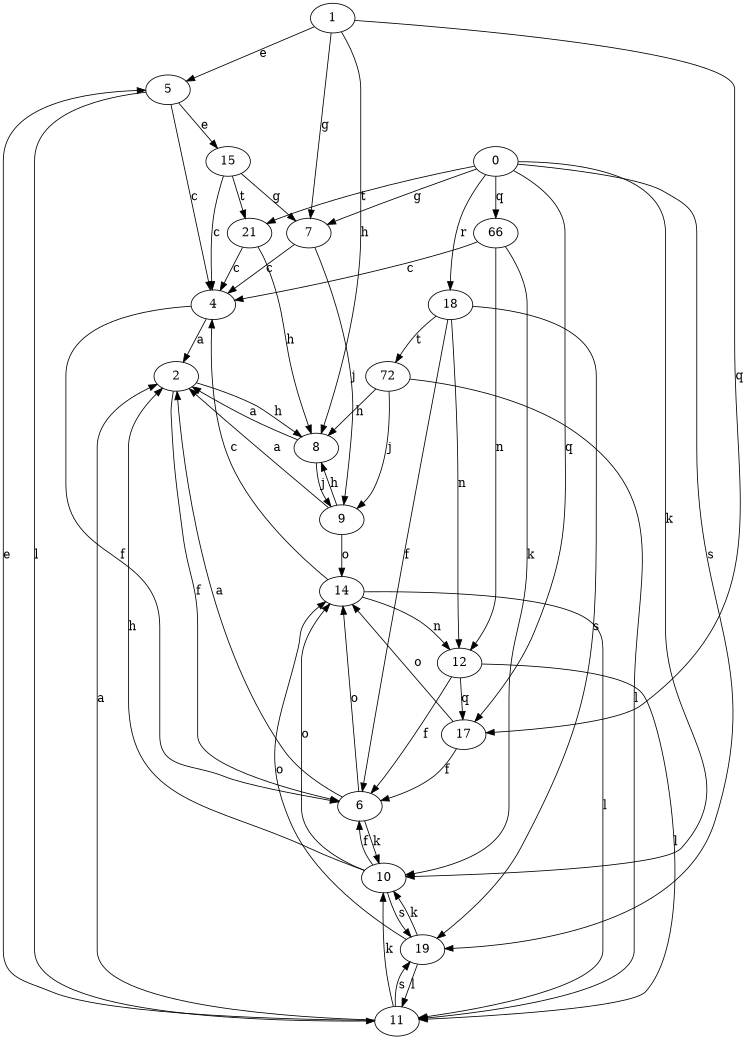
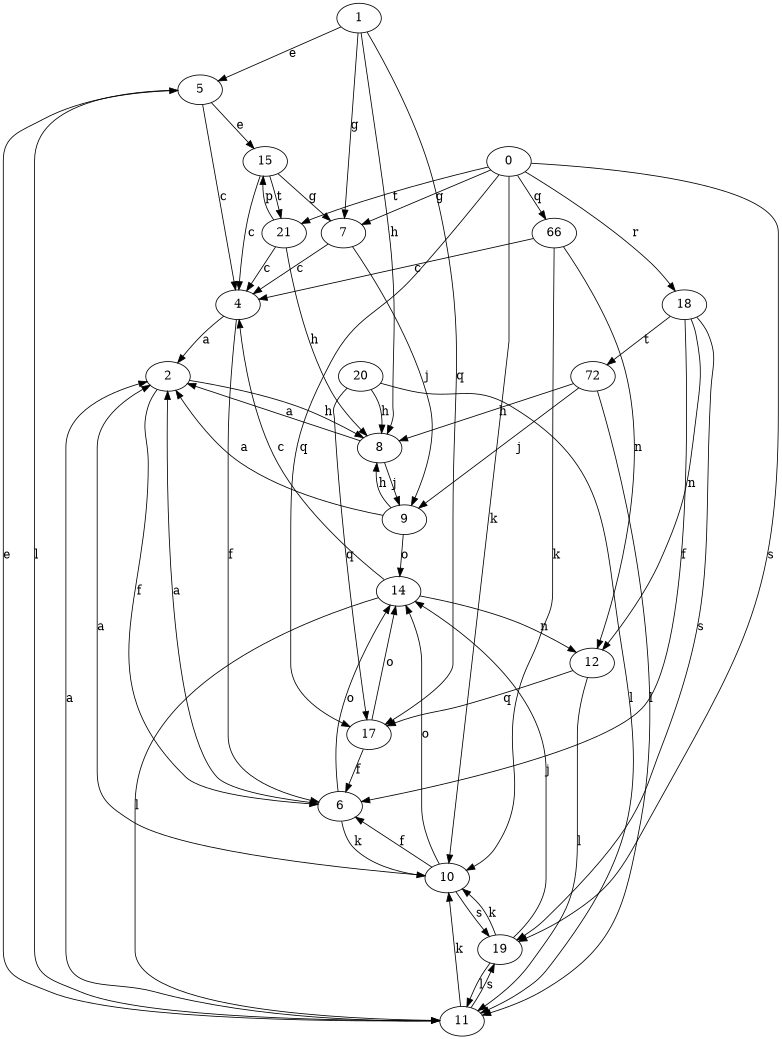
none -> (265, 203)
none -> (361, 376)
(133, 627) -> (101, 627)
(416, 733) -> none
(280, 770) -> (548, 770)
